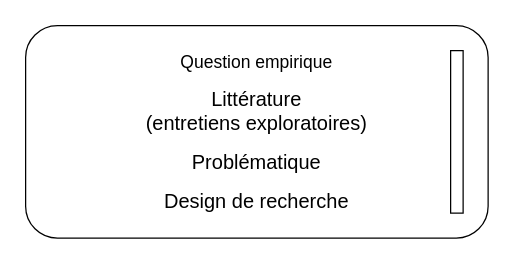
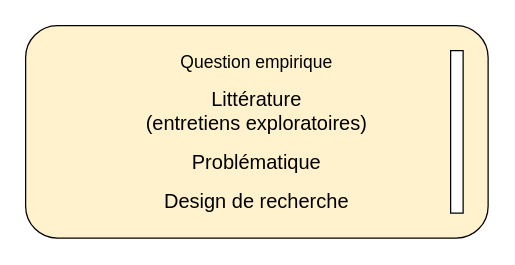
(257, 132) -> (257, 132)
